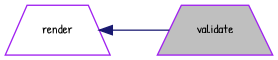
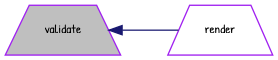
(141, 30) -> (150, 30)
